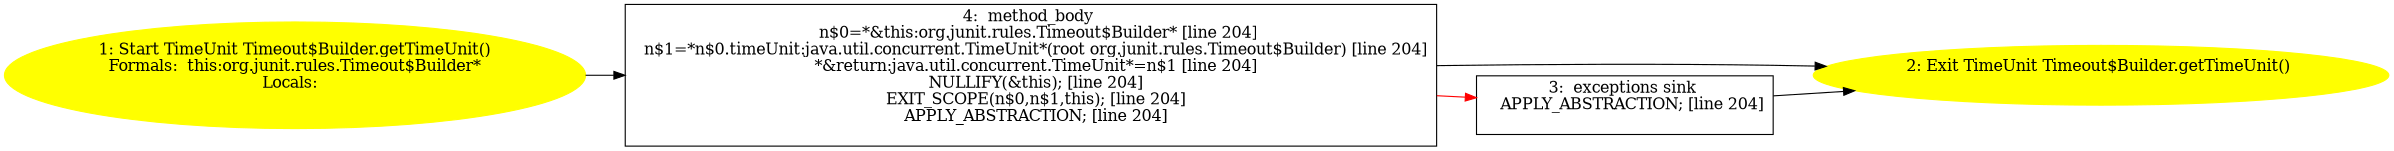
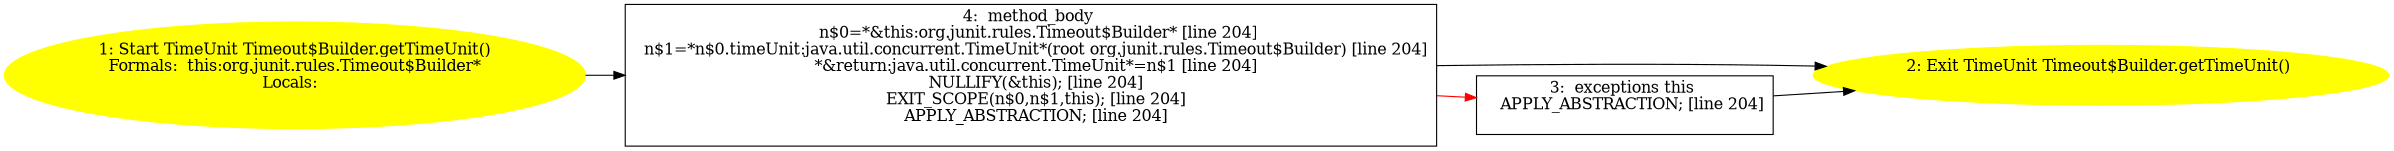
(1625, 105) -> (1625, 105)
